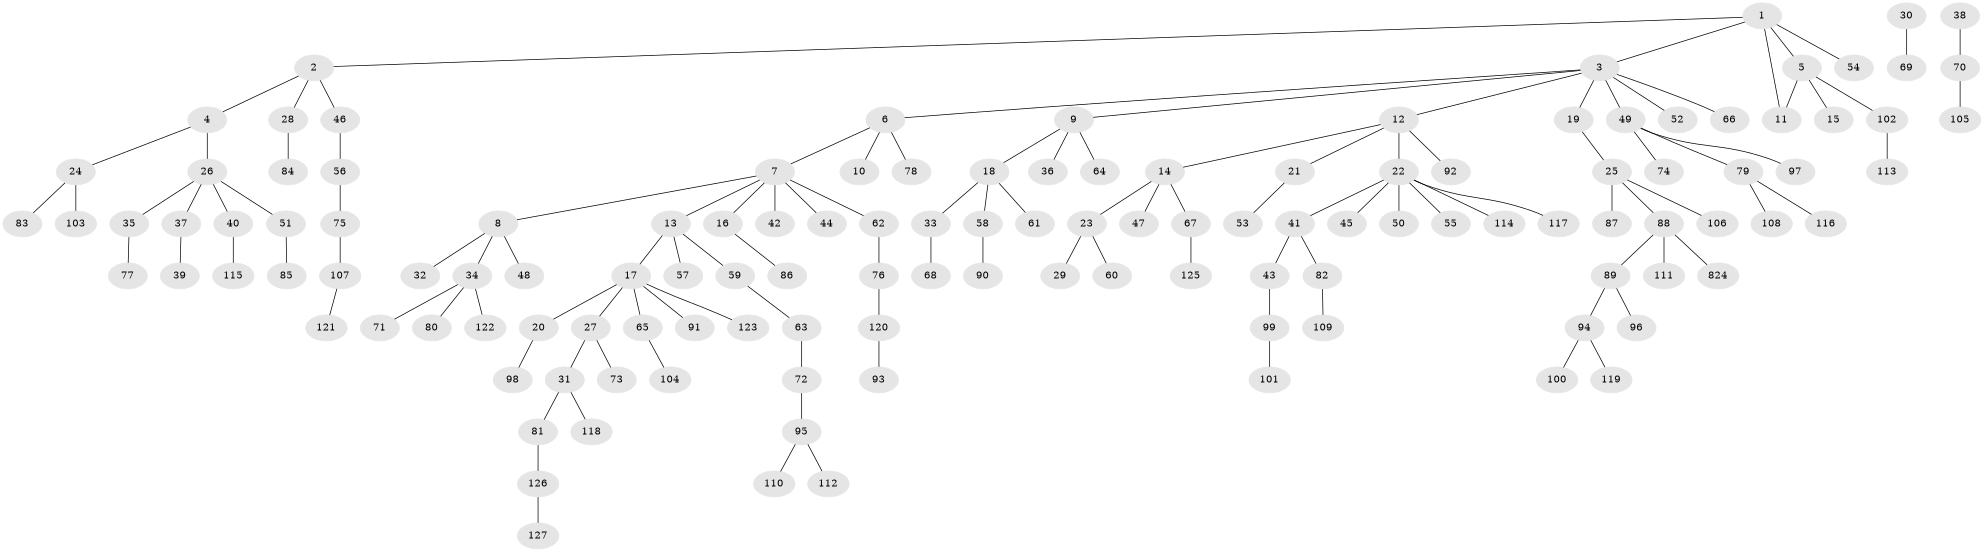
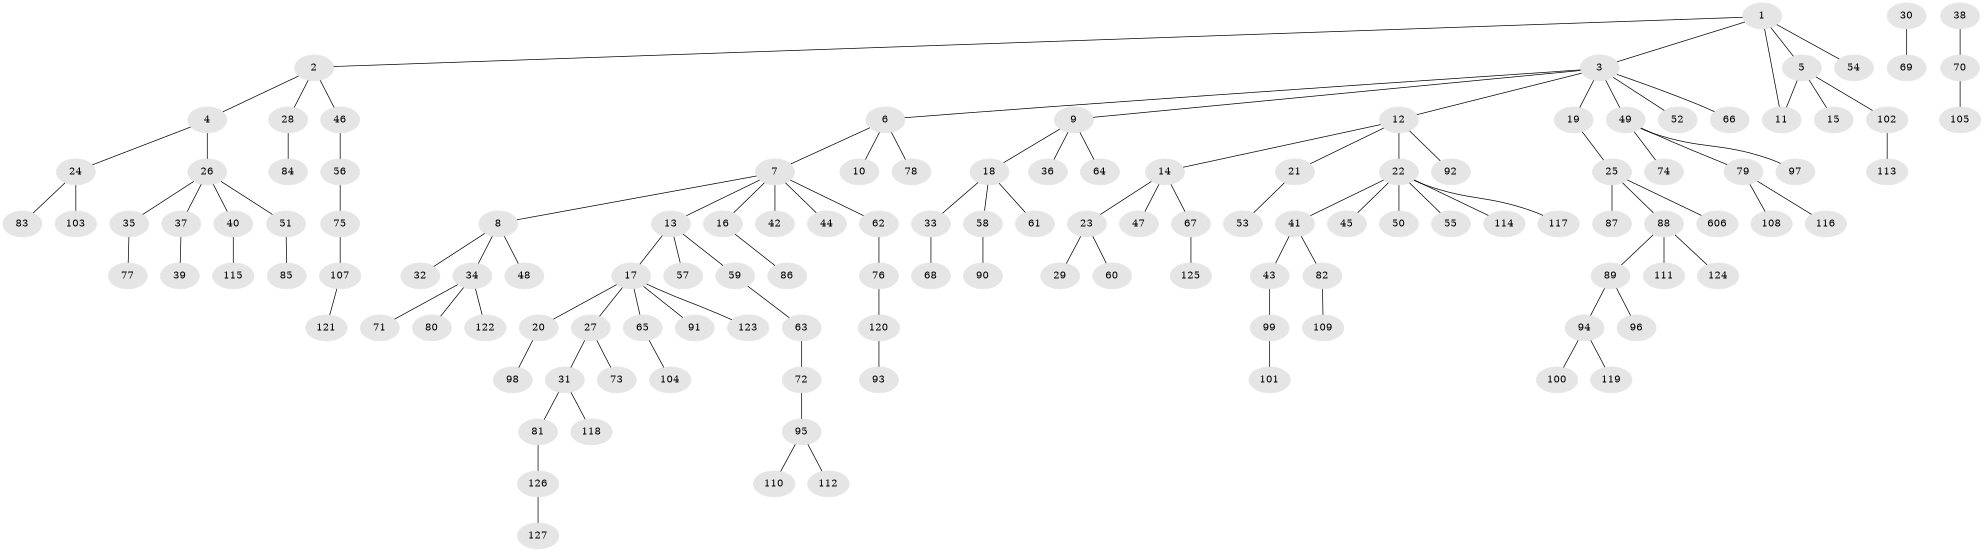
(1717, 224) -> (1717, 224)
(1718, 276) -> (1718, 276)
